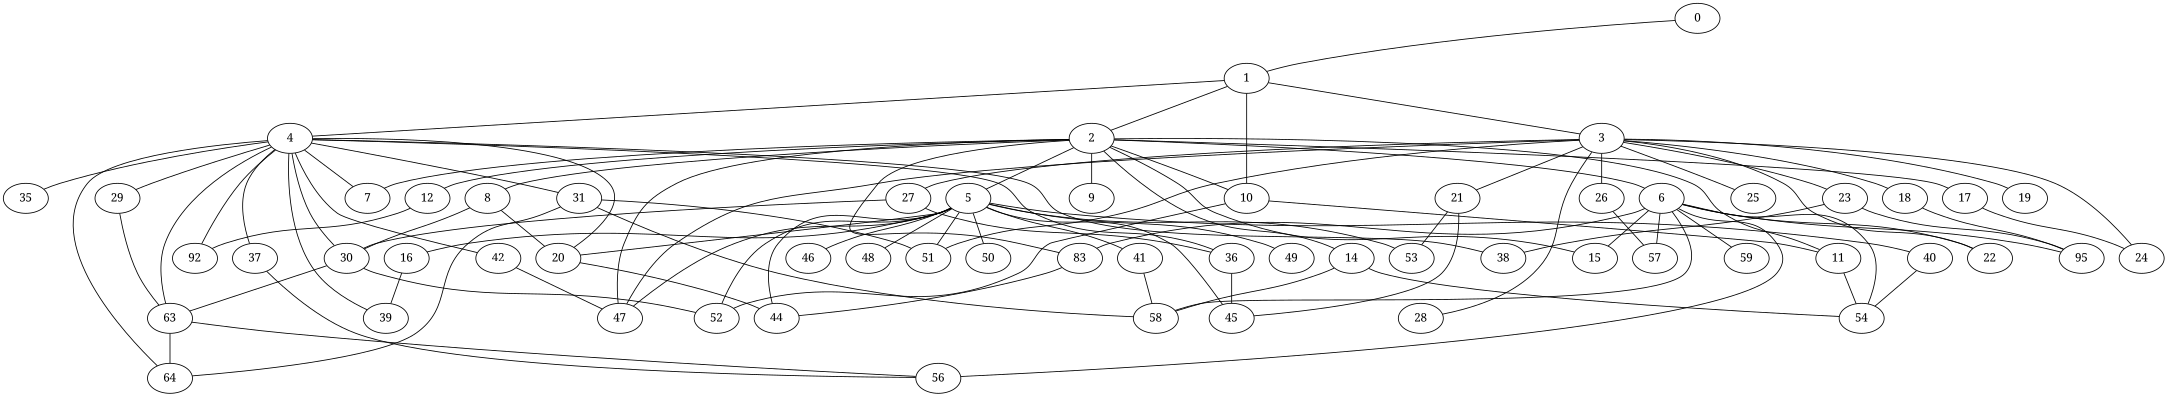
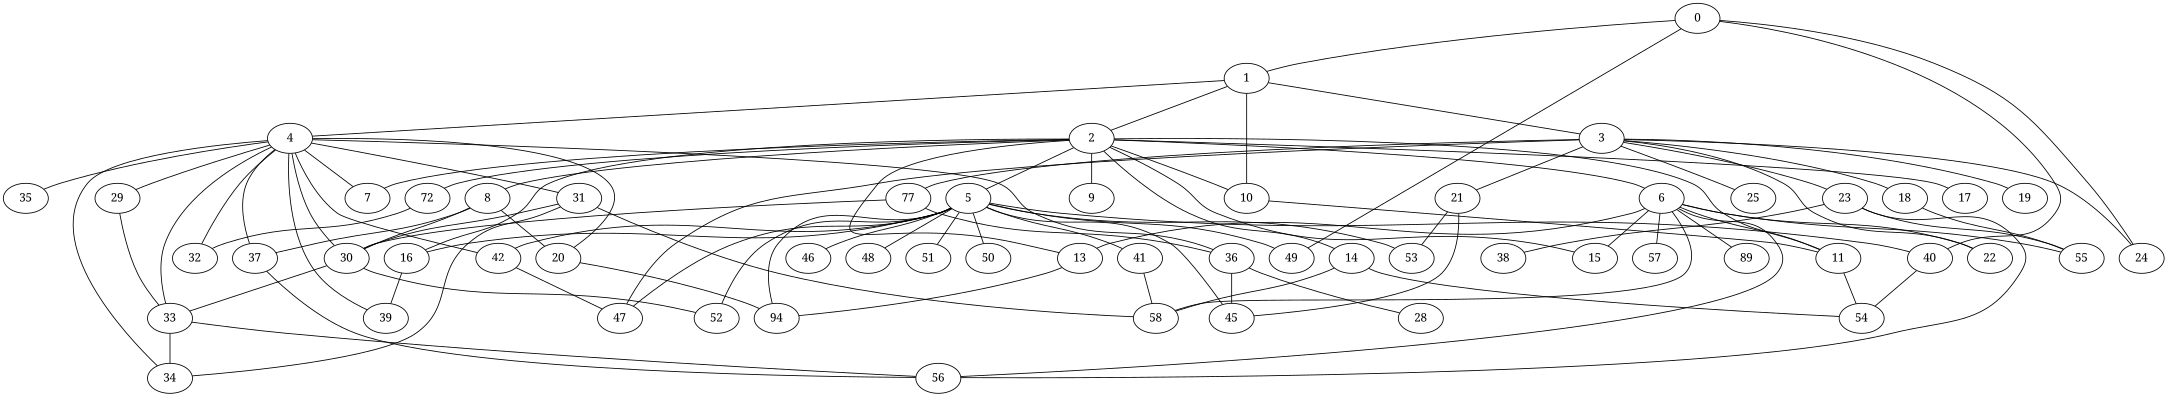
none -> (1971, 103)
none -> (1504, 133)
(747, 164) -> (736, 150)
(1259, 175) -> none
(1023, 182) -> none
(428, 198) -> (428, 198)
(908, 198) -> (908, 198)
(1602, 198) -> none
(758, 214) -> (460, 224)
(1804, 214) -> (1750, 228)
(2053, 228) -> (1959, 74)
none -> (374, 233)
(766, 234) -> (733, 228)
(195, 258) -> (195, 258)
(1080, 258) -> (1080, 258)
(1747, 258) -> (1747, 258)
(2082, 258) -> (2082, 258)
(1545, 260) -> (1324, 293)
(1011, 276) -> none
(170, 318) -> (170, 318)
(777, 318) -> (777, 318)
none -> (1601, 365)
(170, 378) -> (170, 378)
